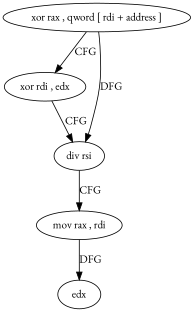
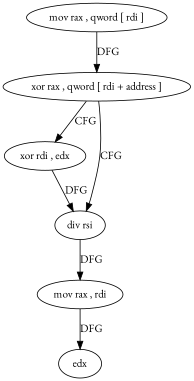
none -> (97, 18)
(112, 87) -> (111, 156)
(76, 121) -> (77, 191)
(90, 191) -> (92, 260)
